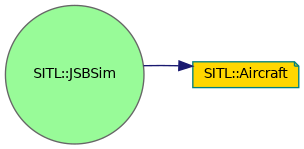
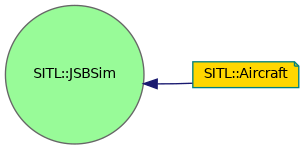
(161, 66) -> (175, 84)
